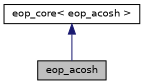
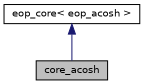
(72, 70) -> (72, 70)
